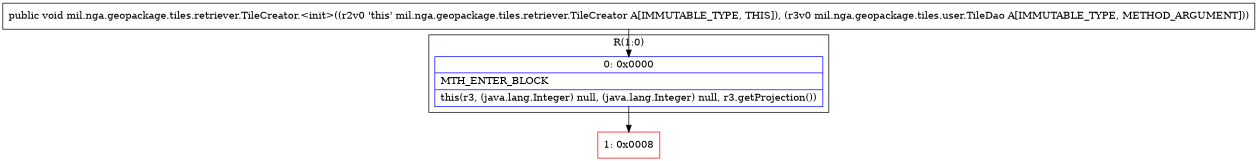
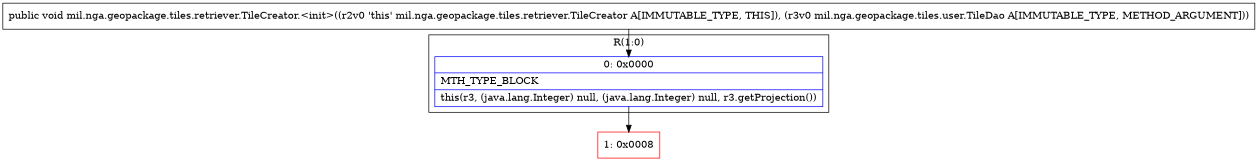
(495, 81) -> (489, 81)
